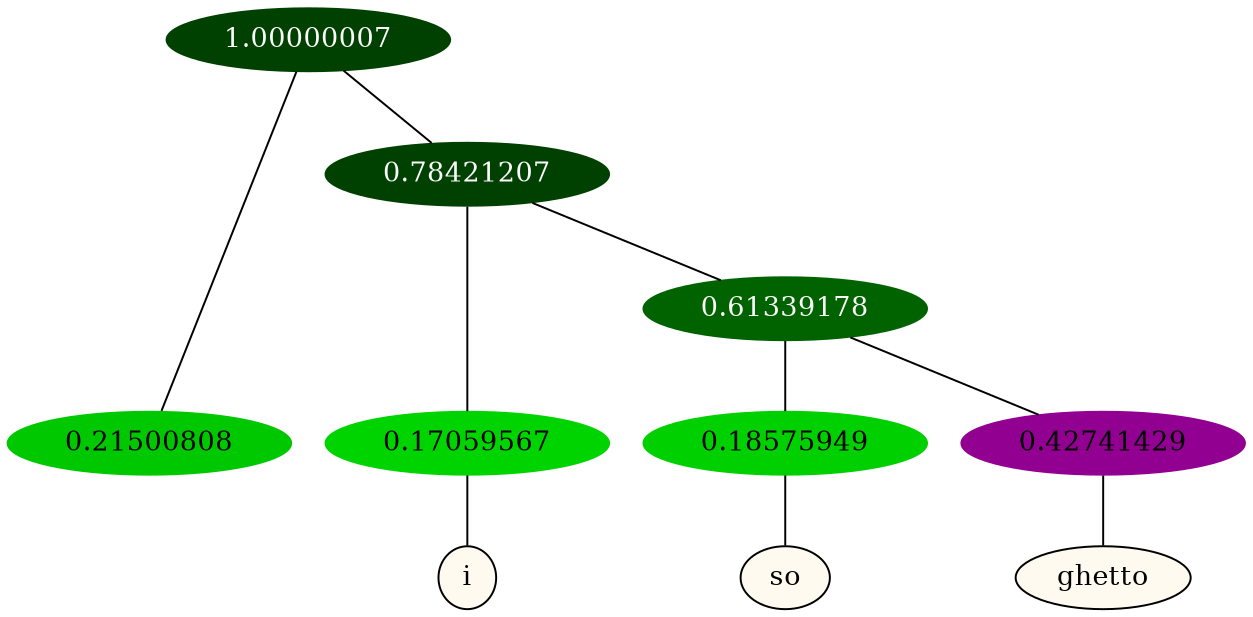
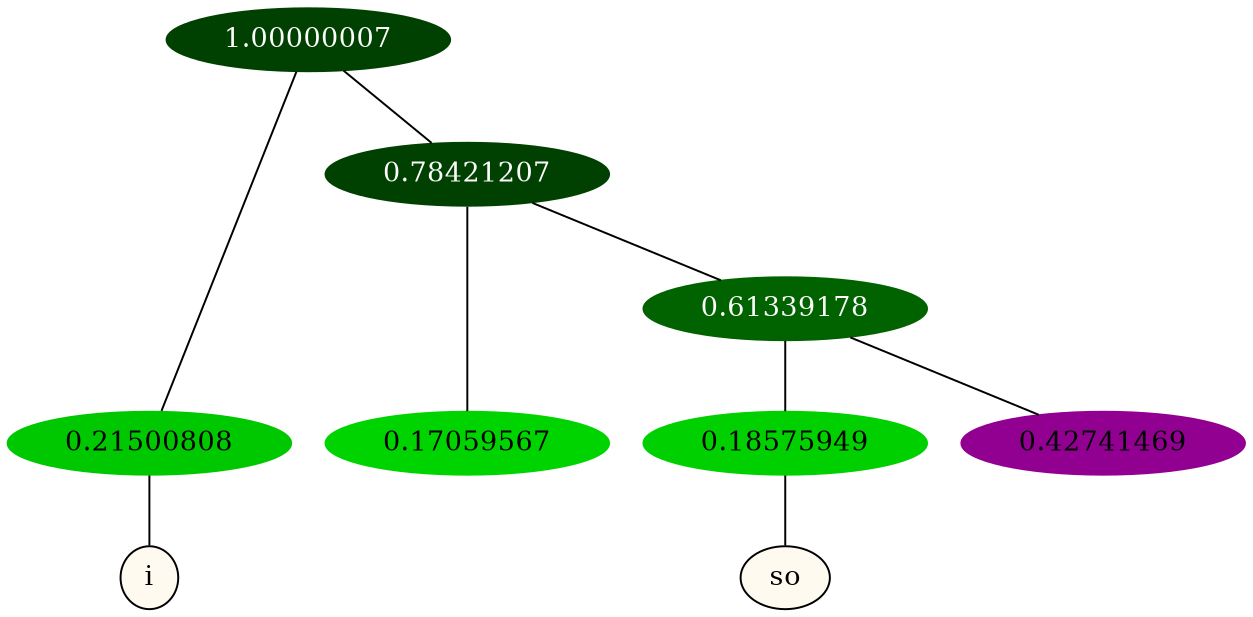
(1103, 443) -> (1103, 443)
(467, 511) -> (149, 511)
(1103, 578) -> none
